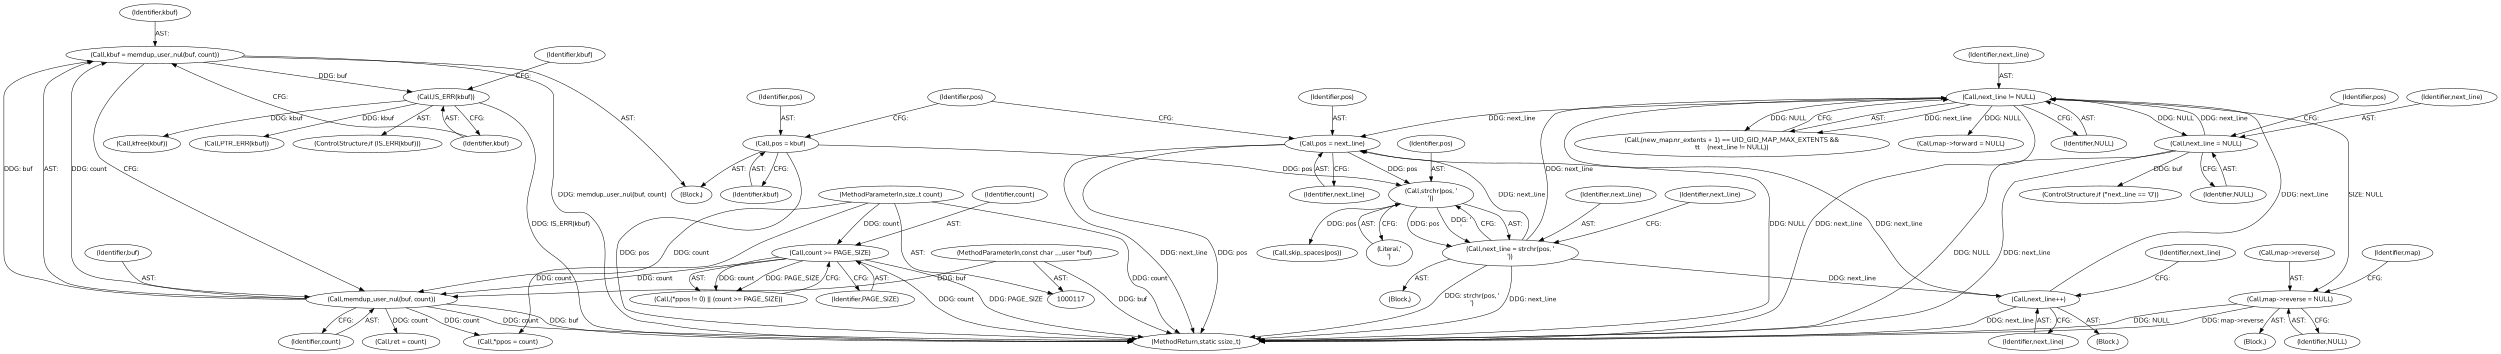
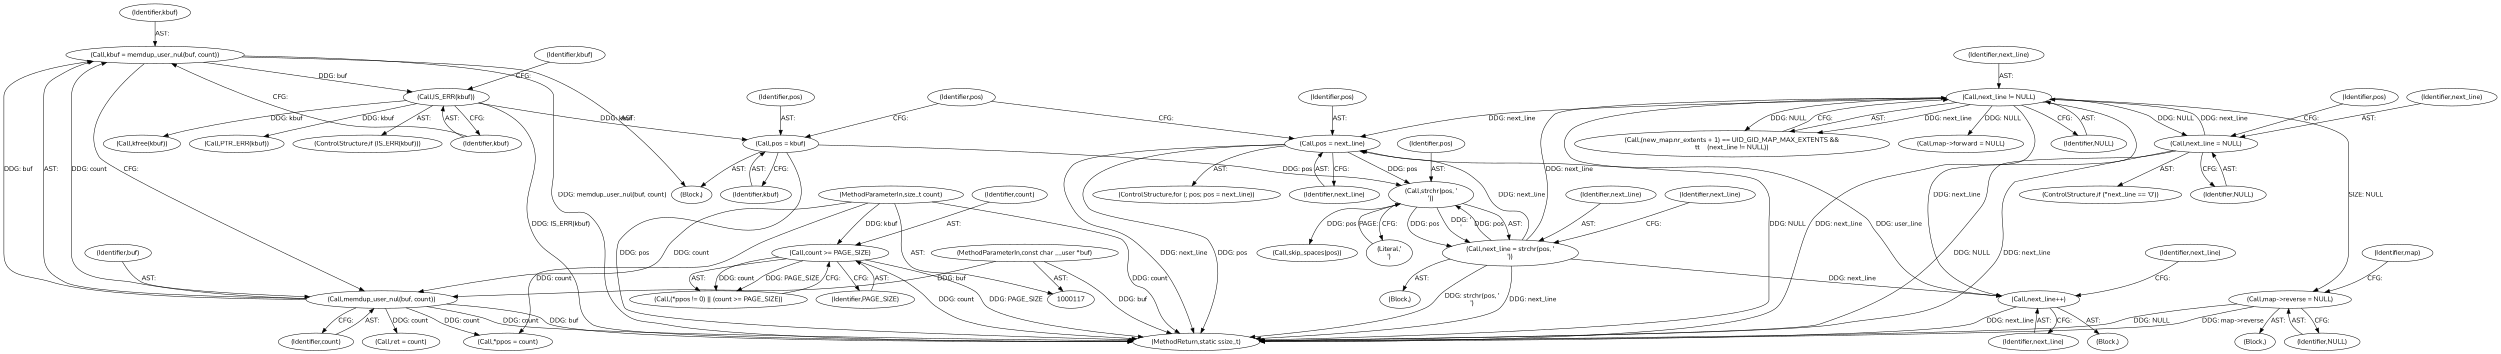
none -> (610, 123)
(2168, 169) -> (2168, 169)
(2281, 182) -> (2028, 165)
none -> (1187, 195)
(882, 224) -> (882, 224)
(1369, 224) -> (1369, 224)
(1489, 224) -> (1489, 224)
(1899, 224) -> (1899, 224)
(2290, 253) -> none
(625, 277) -> none
